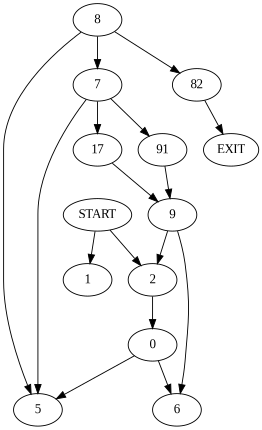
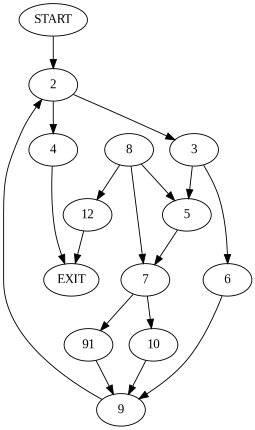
(197, 85) -> (88, 215)
none -> (53, 150)
(98, 150) -> (153, 345)
(38, 236) -> (169, 244)
(88, 280) -> none
(189, 307) -> (193, 352)
(153, 345) -> (194, 150)
